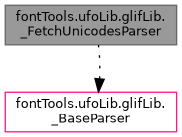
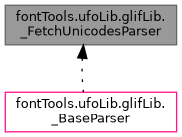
(100, 62) -> (82, 75)
